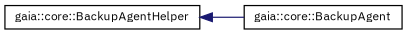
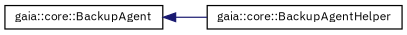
(228, 17) -> (191, 17)
